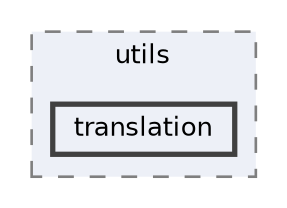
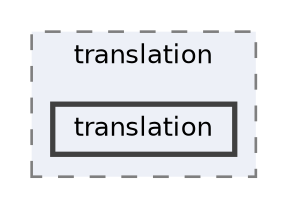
(144, 57) -> (144, 57)
